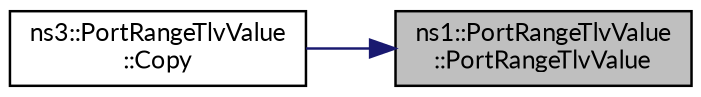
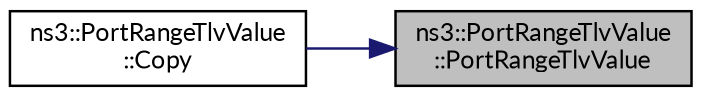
(544, 49) -> (544, 49)
